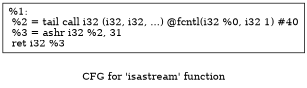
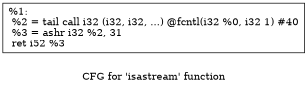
(37, 44) -> (37, 44)
